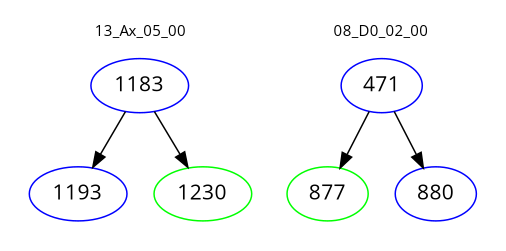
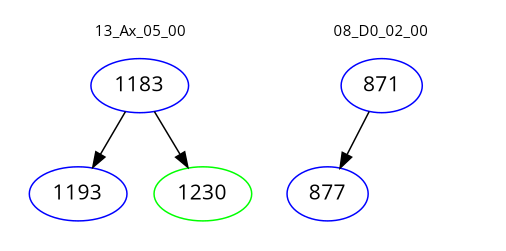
(382, 86) -> (382, 86)
(328, 194) -> (328, 194)
(436, 194) -> none
